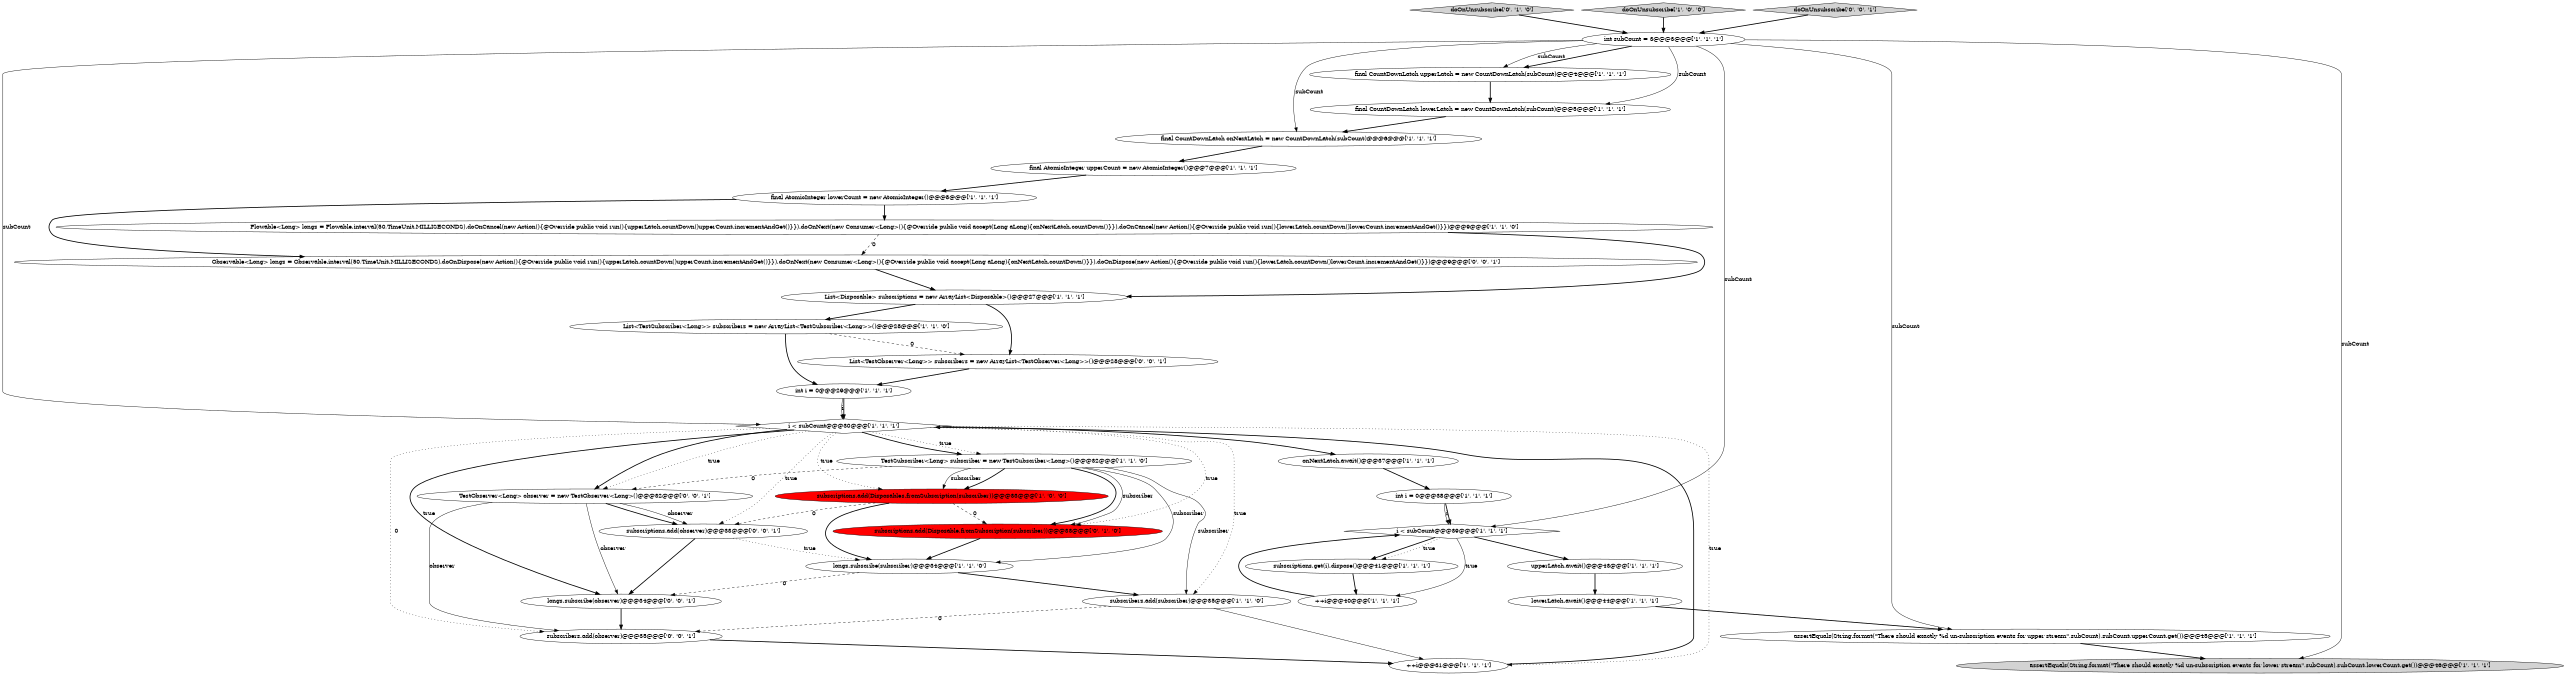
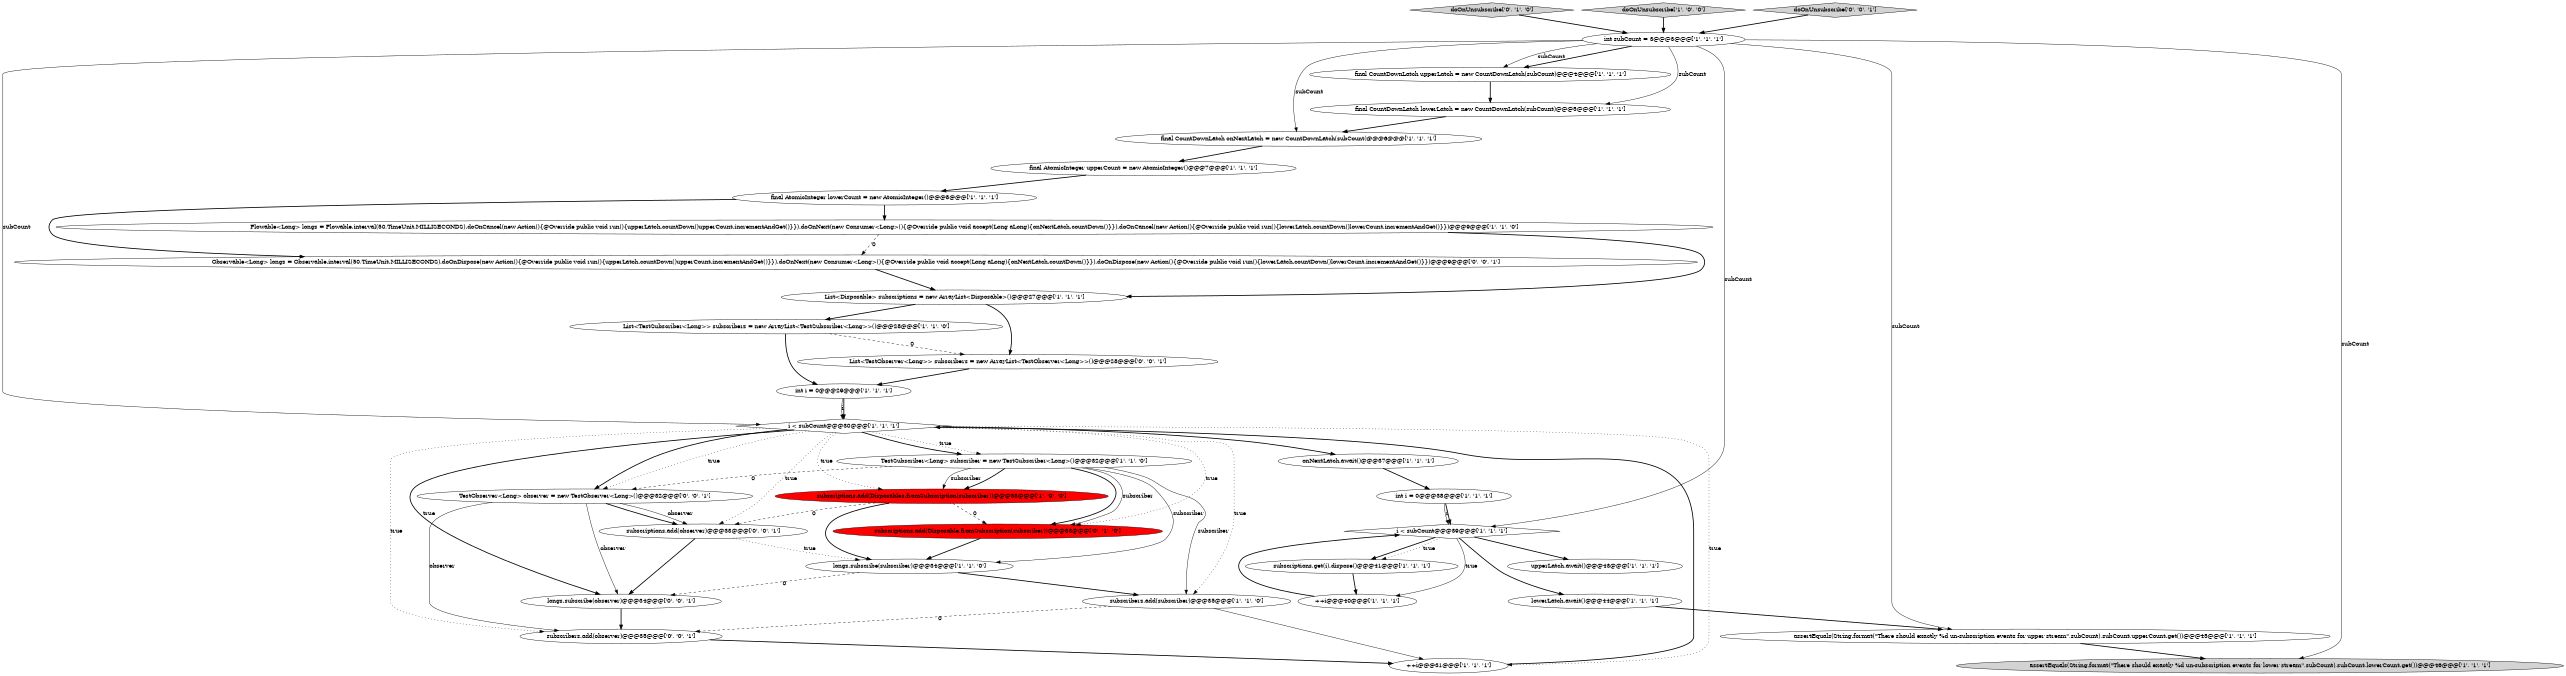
(397, 531) -> (397, 531)
(1595, 582) -> (1505, 574)
